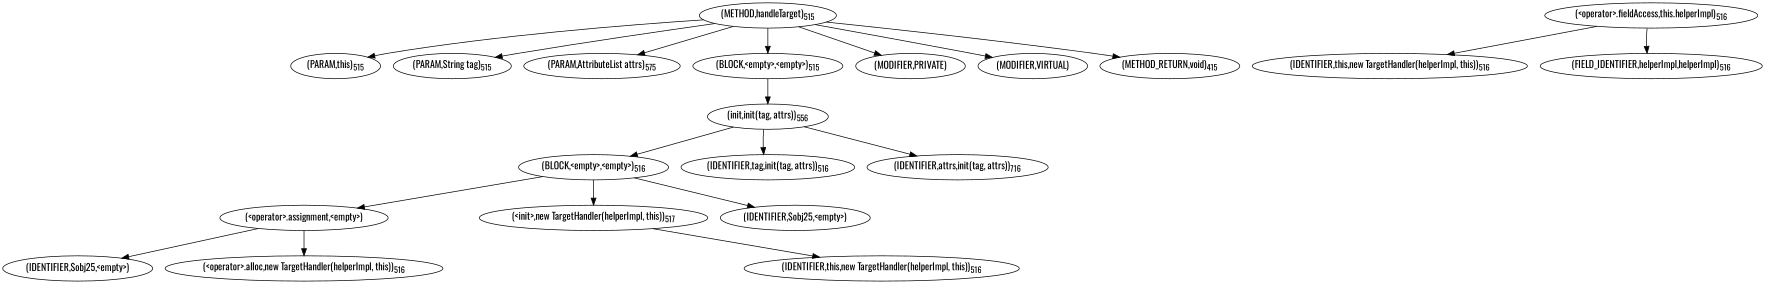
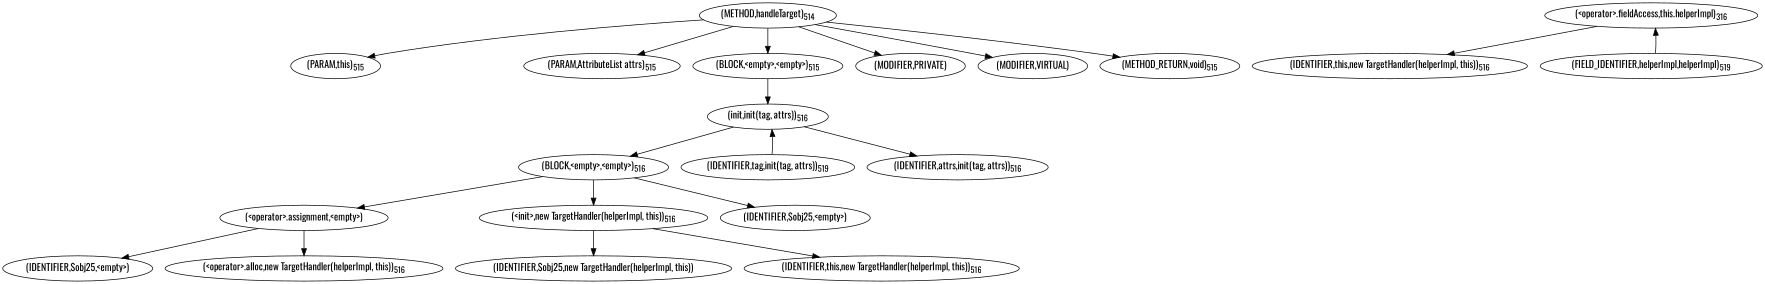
(809, 14) -> (809, 14)
(1722, 14) -> (1722, 14)
(1647, 37) -> (1656, 44)
(651, 65) -> (651, 65)
(1212, 65) -> (1212, 65)
(1725, 65) -> (1725, 65)
(452, 66) -> none
(803, 116) -> (803, 116)
(763, 139) -> (773, 146)
(823, 166) -> (823, 166)
(1016, 166) -> (1016, 166)
(670, 217) -> (670, 217)
none -> (594, 268)
